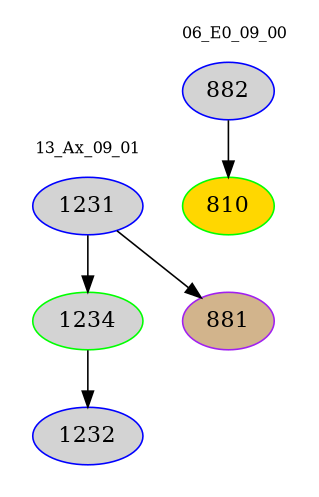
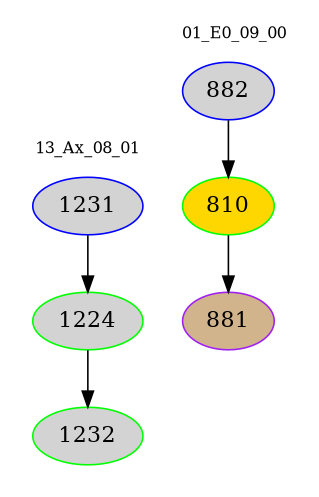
(235, 34) -> (235, 34)
(88, 149) -> (88, 149)
(146, 254) -> (228, 256)
(88, 321) -> (88, 321)
(88, 436) -> (88, 436)
